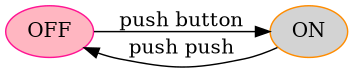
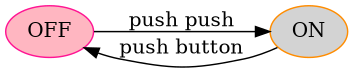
(182, 21) -> (182, 21)
(182, 48) -> (182, 48)
